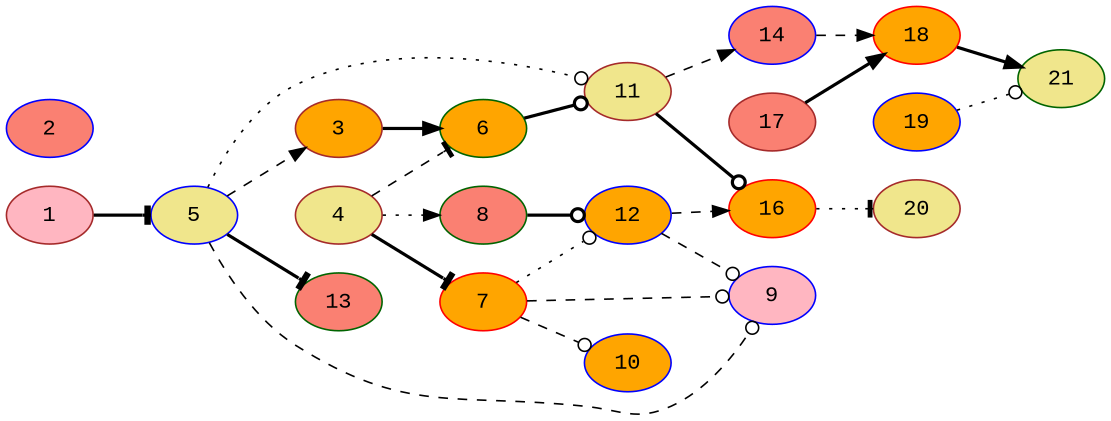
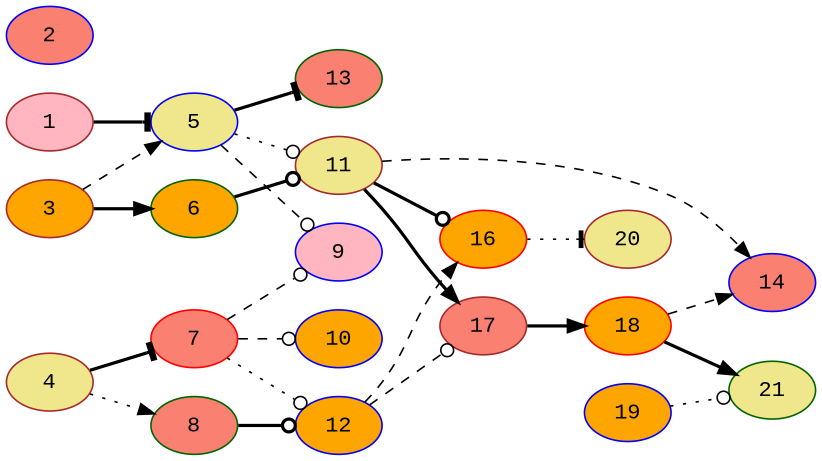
(837, 35) -> (692, 307)
(407, 174) -> none
(260, 176) -> (115, 170)
none -> (406, 239)
(694, 252) -> (406, 379)
(483, 302) -> (194, 339)
